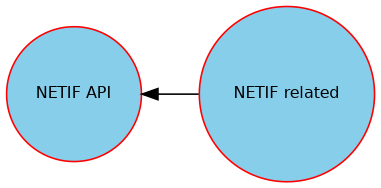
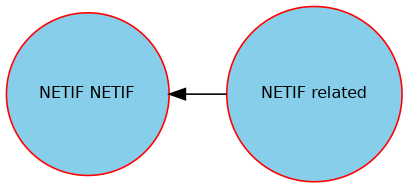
(74, 94) -> (88, 94)
